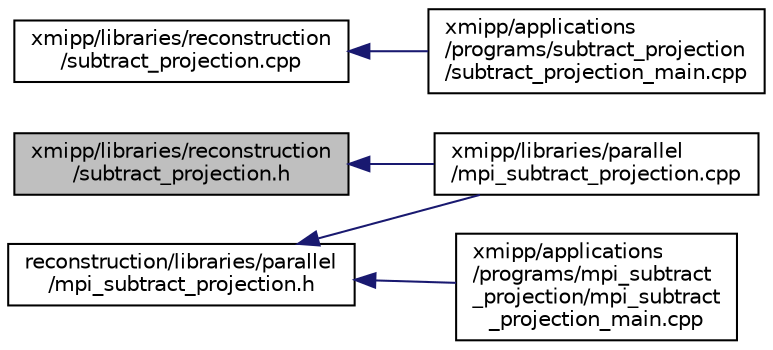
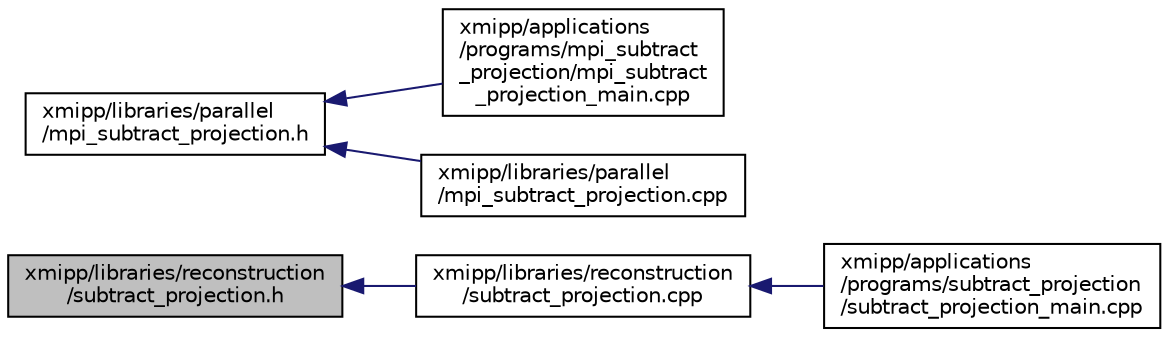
(402, 164) -> (390, 286)
(181, 275) -> (175, 124)
